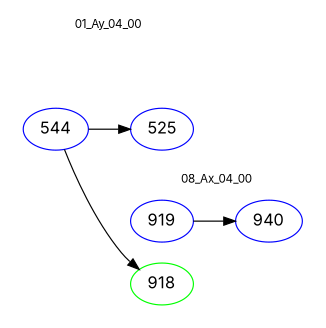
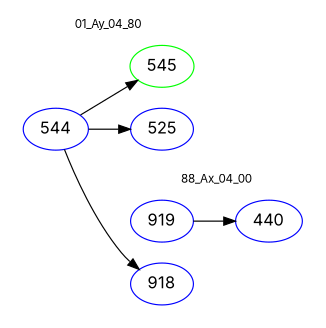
(109, 25) -> (109, 25)
none -> (162, 66)
(216, 180) -> (216, 180)
(269, 221) -> (269, 221)
(162, 284) -> (162, 284)
